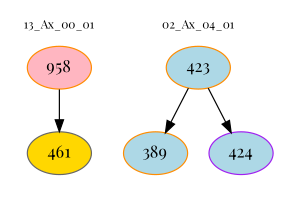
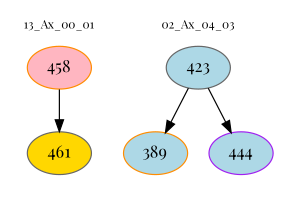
(198, 26) -> (198, 26)
(59, 68) -> (59, 68)
(198, 68) -> (198, 68)
(241, 153) -> (241, 153)
